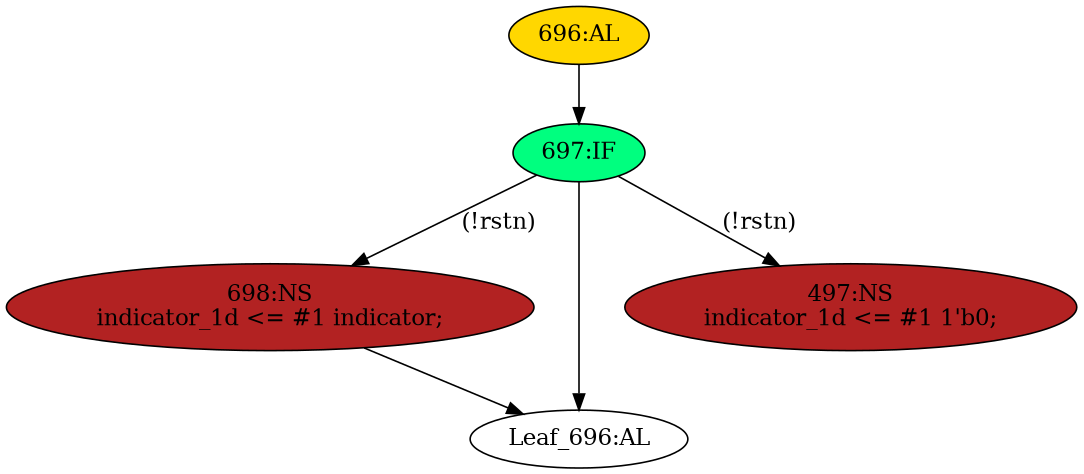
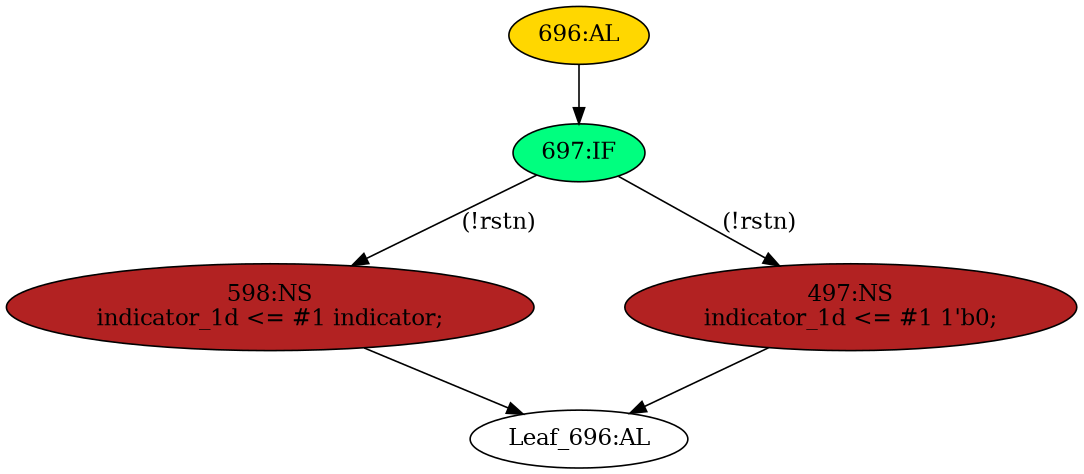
(579, 288) -> (707, 377)
(270, 307) -> (270, 307)
